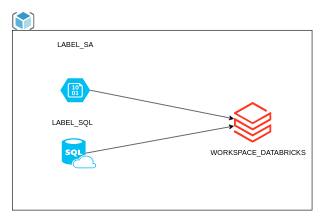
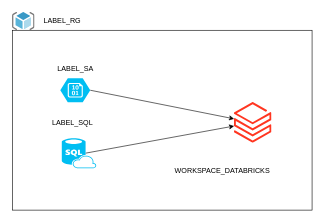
none -> (62, 21)
(75, 45) -> (75, 69)
(258, 153) -> (222, 171)
